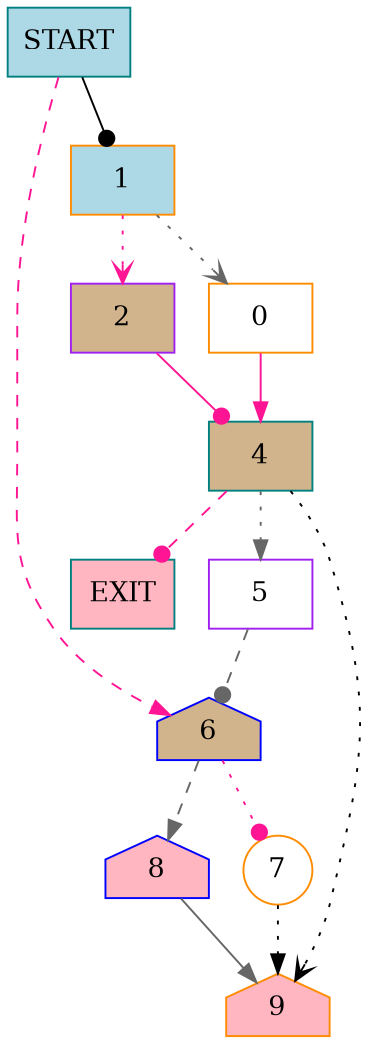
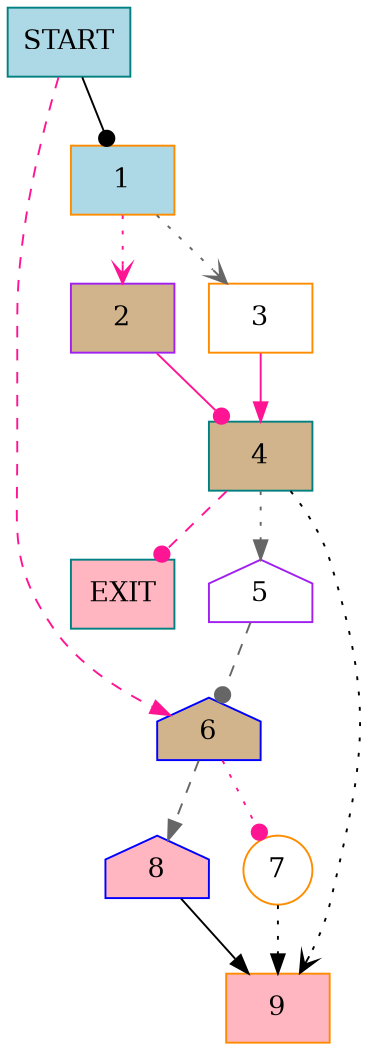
(261, 318) -> (261, 318)
(261, 594) -> (261, 594)
(212, 933) -> (208, 929)
(278, 1008) -> (278, 1008)
